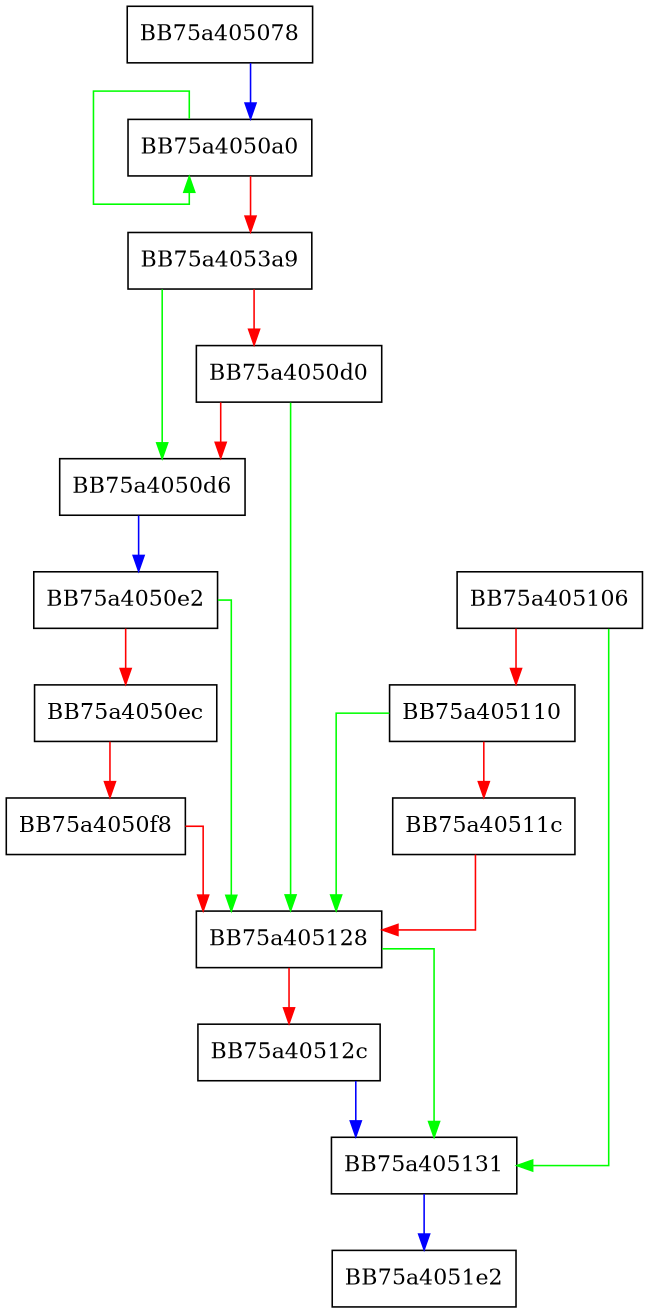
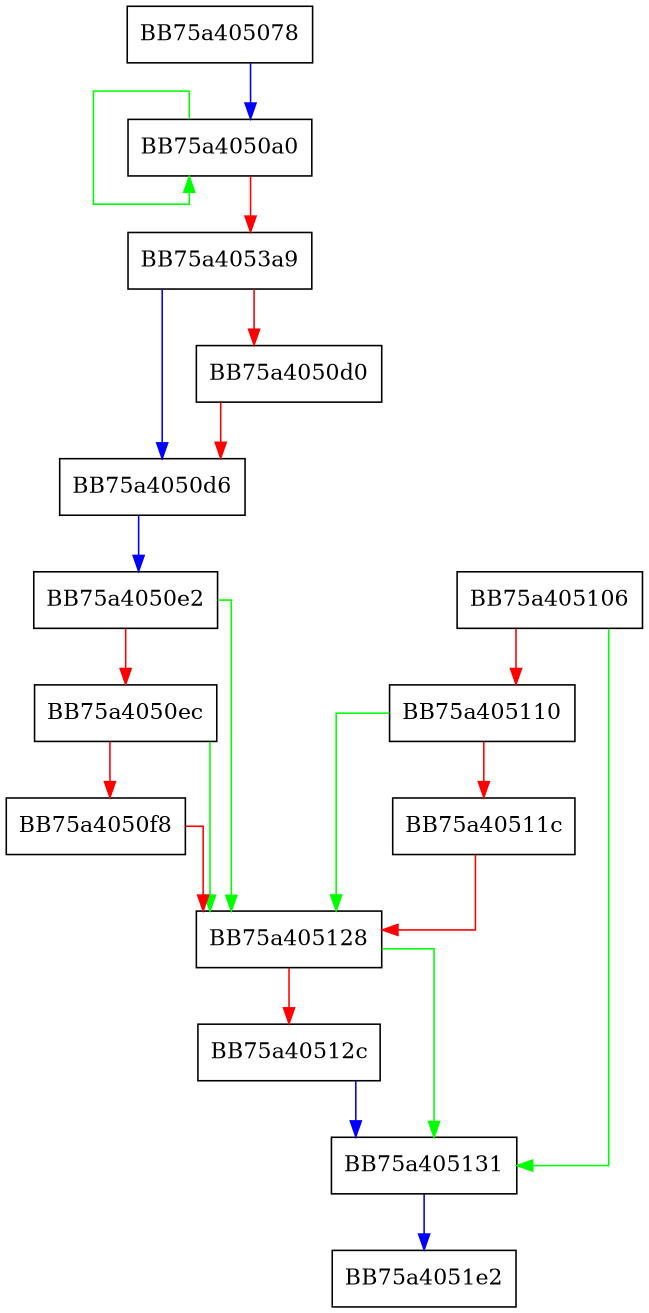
(162, 366) -> (162, 366)
(291, 649) -> (210, 819)
